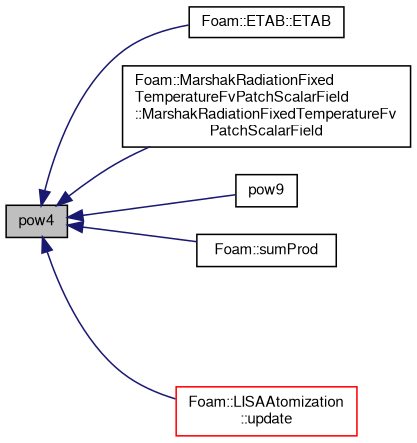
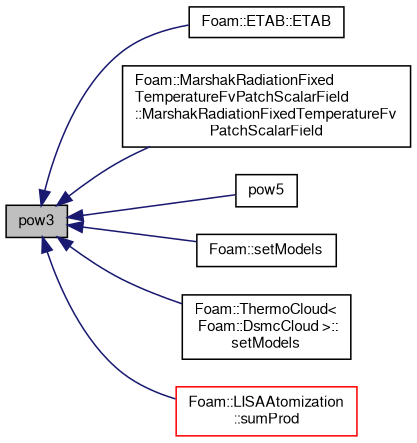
(267, 191) -> (267, 191)
(37, 221) -> (37, 221)
(267, 250) -> (267, 250)
none -> (267, 327)
(267, 411) -> (267, 411)
